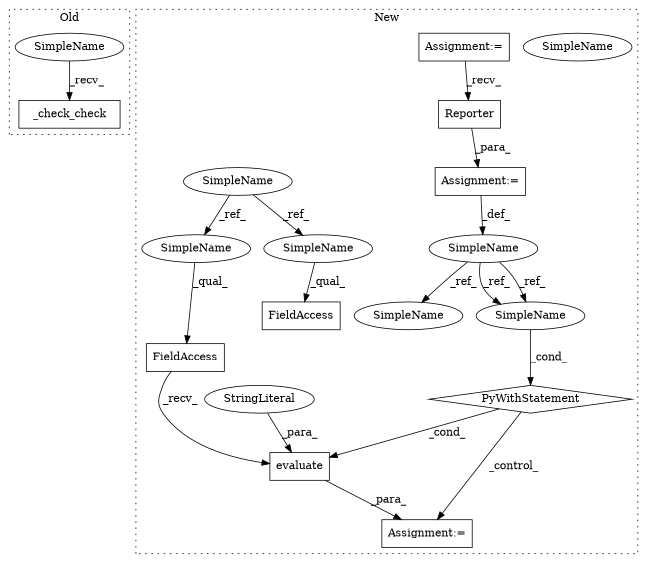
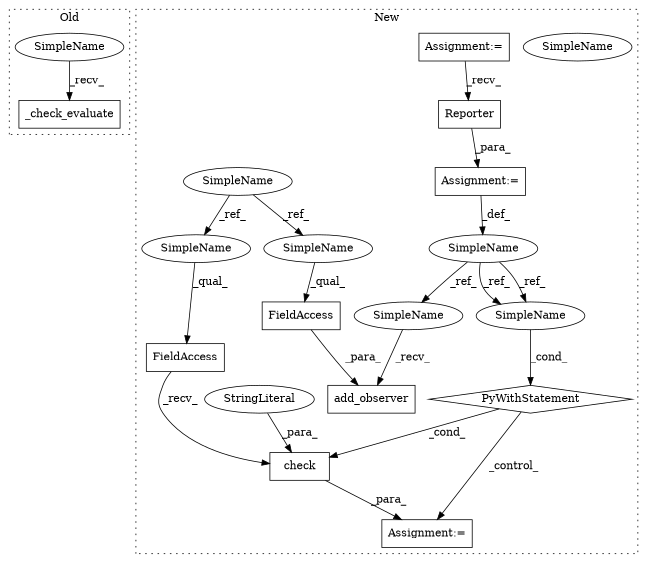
(70, 114) -> (70, 114)
none -> (371, 399)
(300, 466) -> (300, 466)
